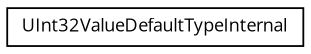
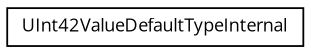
(155, 27) -> (155, 27)
